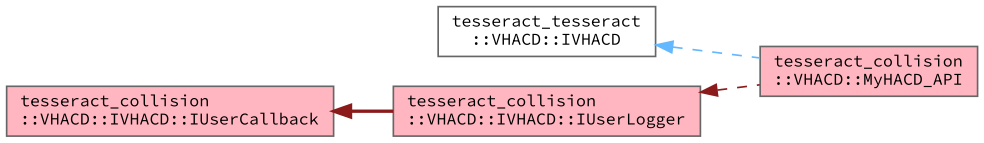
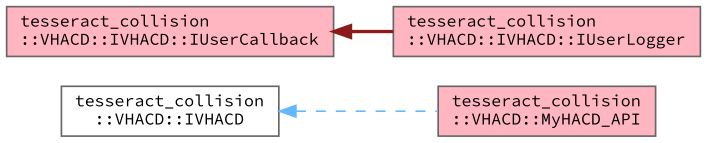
(547, 32) -> (170, 111)
(739, 87) -> none
